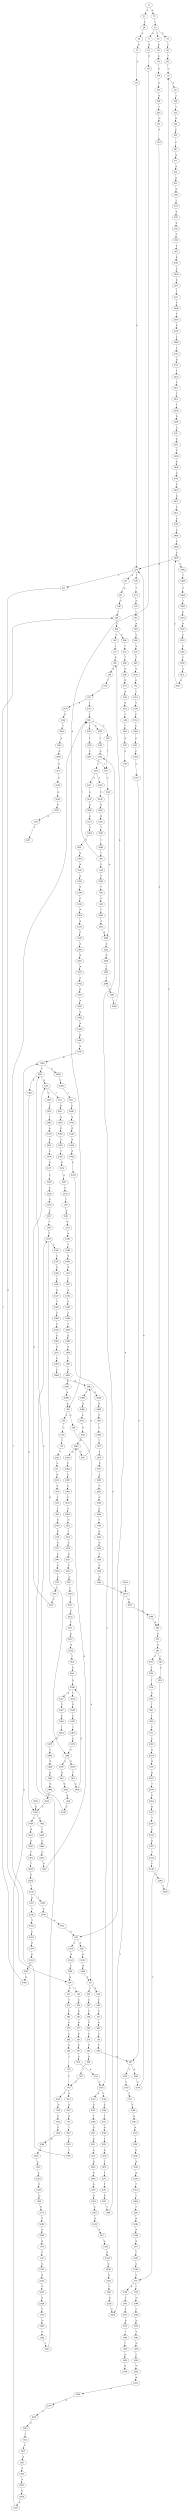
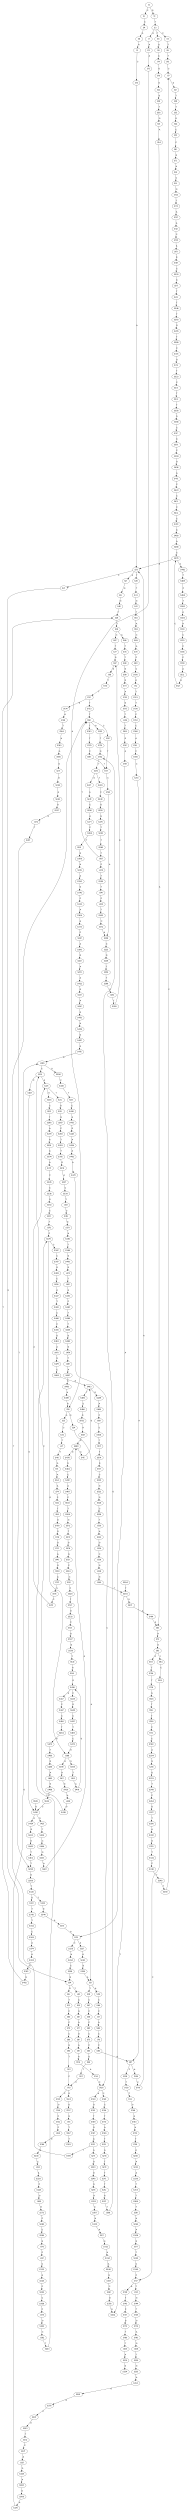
none -> (19, 1354)
(69, 2150) -> (82, 2150)
